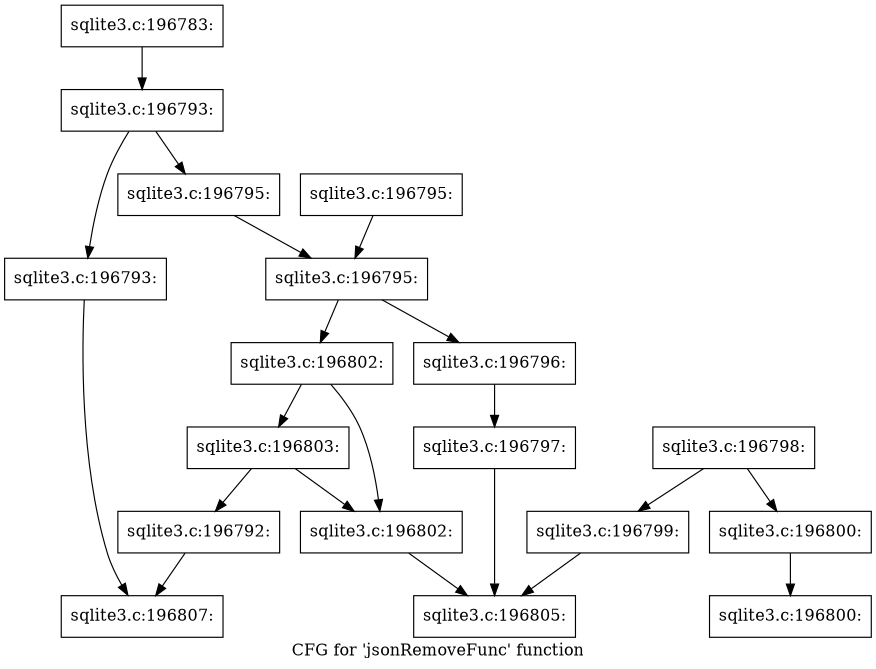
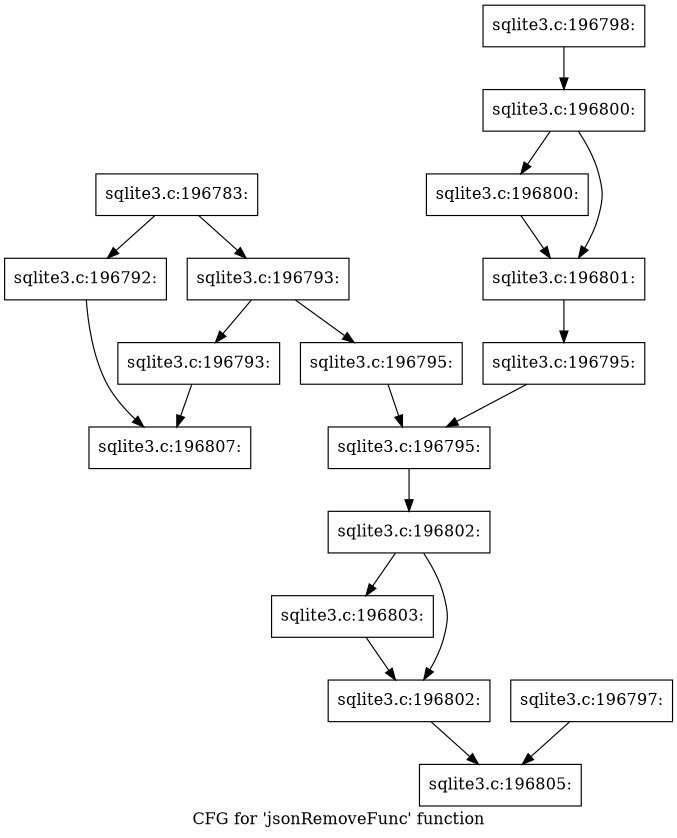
none -> (564, 279)
(495, 363) -> none
(237, 486) -> (135, 233)
(608, 532) -> none
